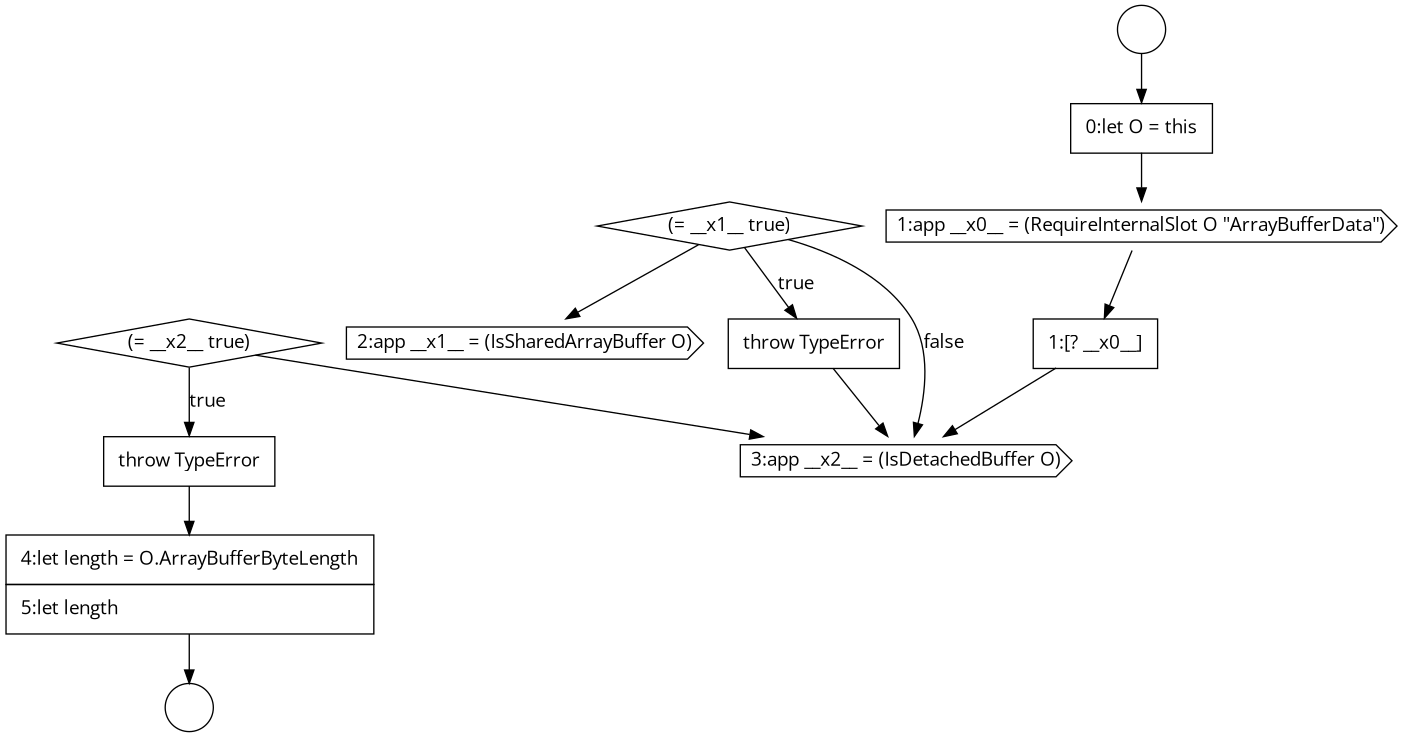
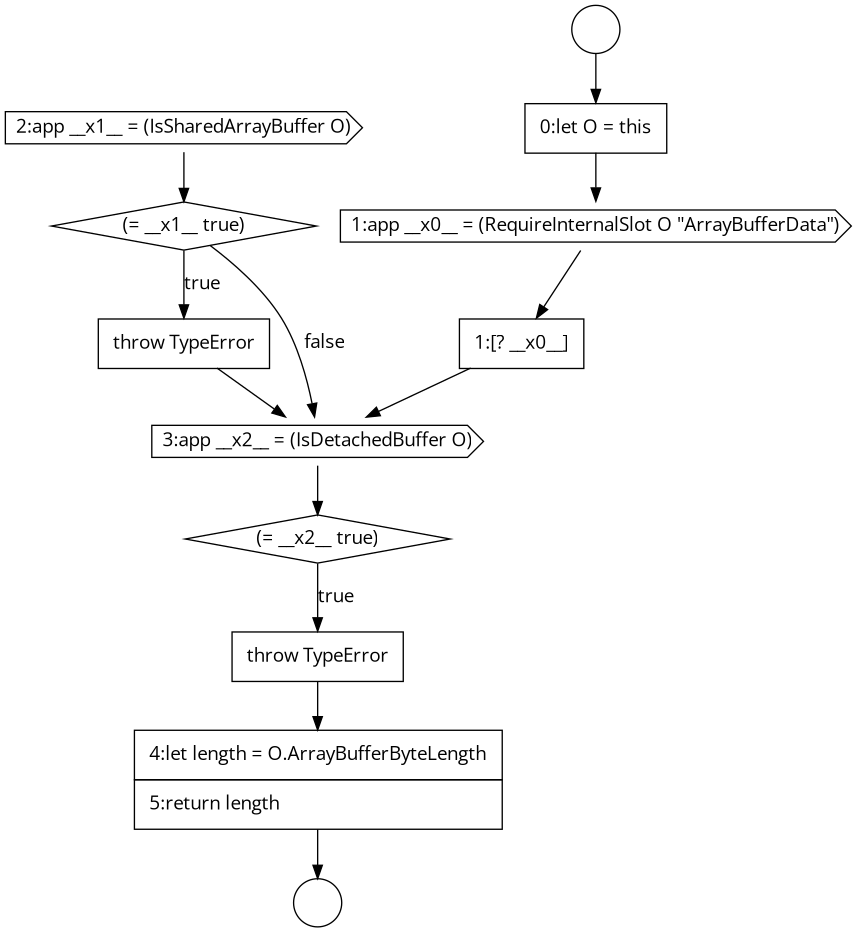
(638, 278) -> (184, 170)
(503, 395) -> (318, 484)
(70, 609) -> (215, 804)
